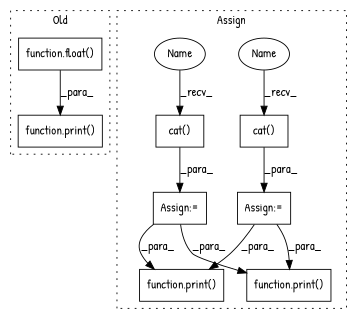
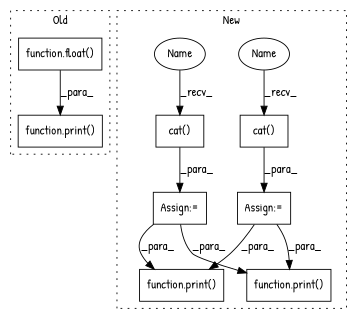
(232, 21) -> (232, 21)
